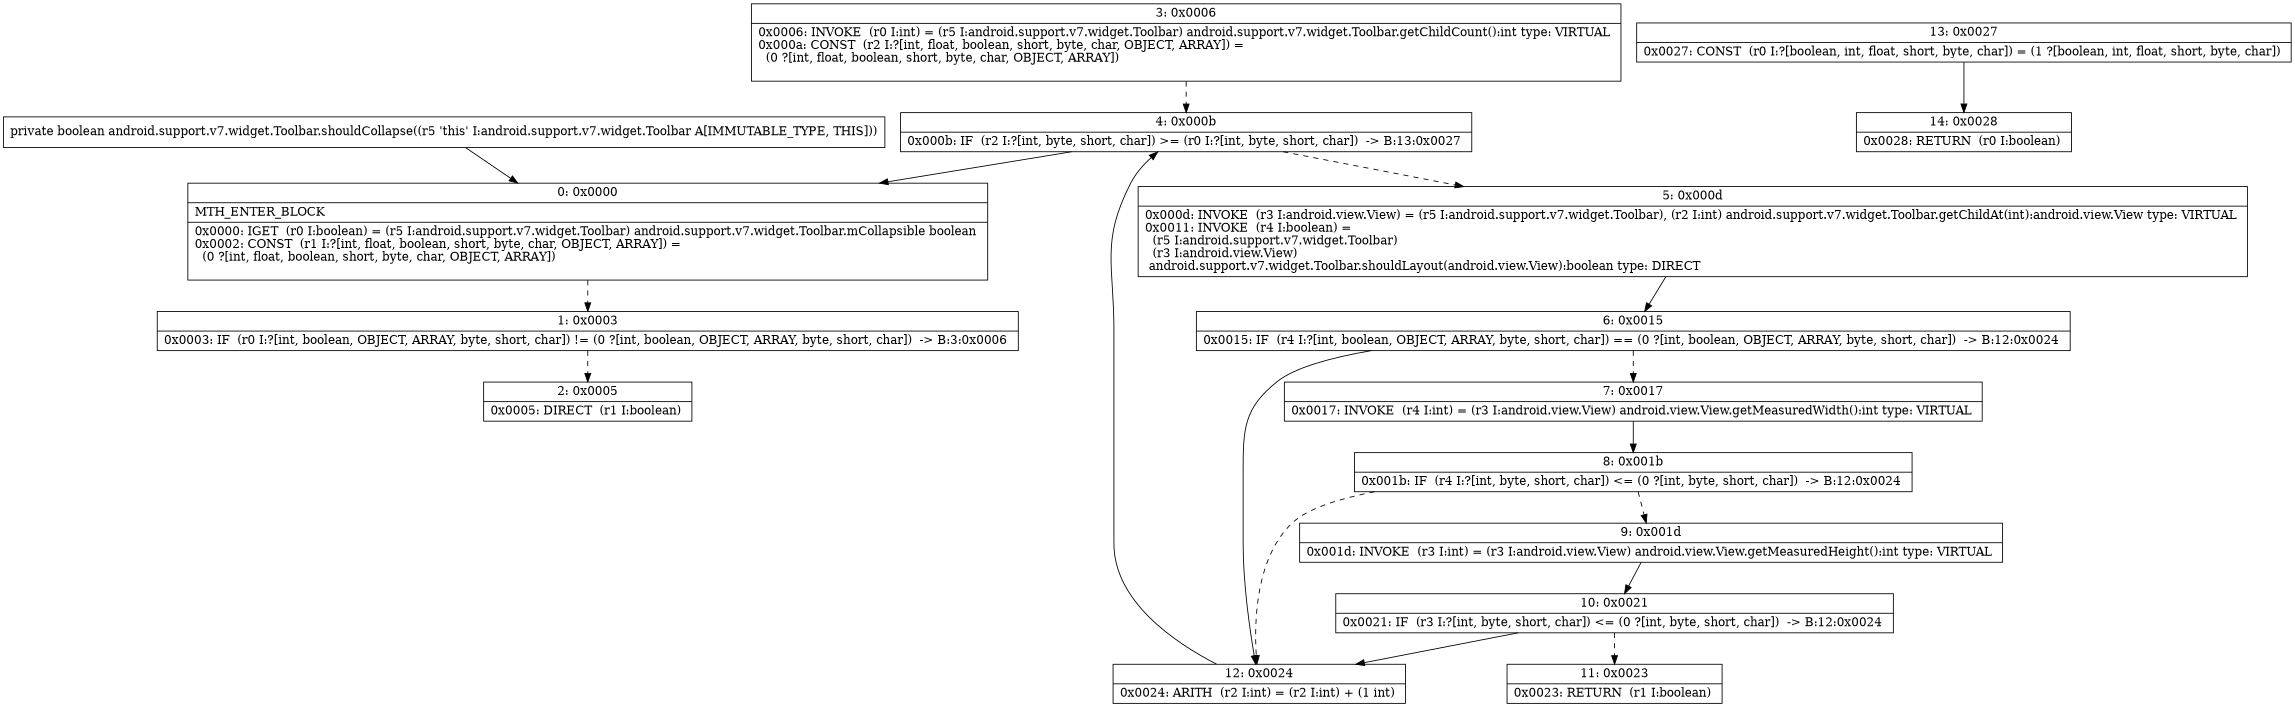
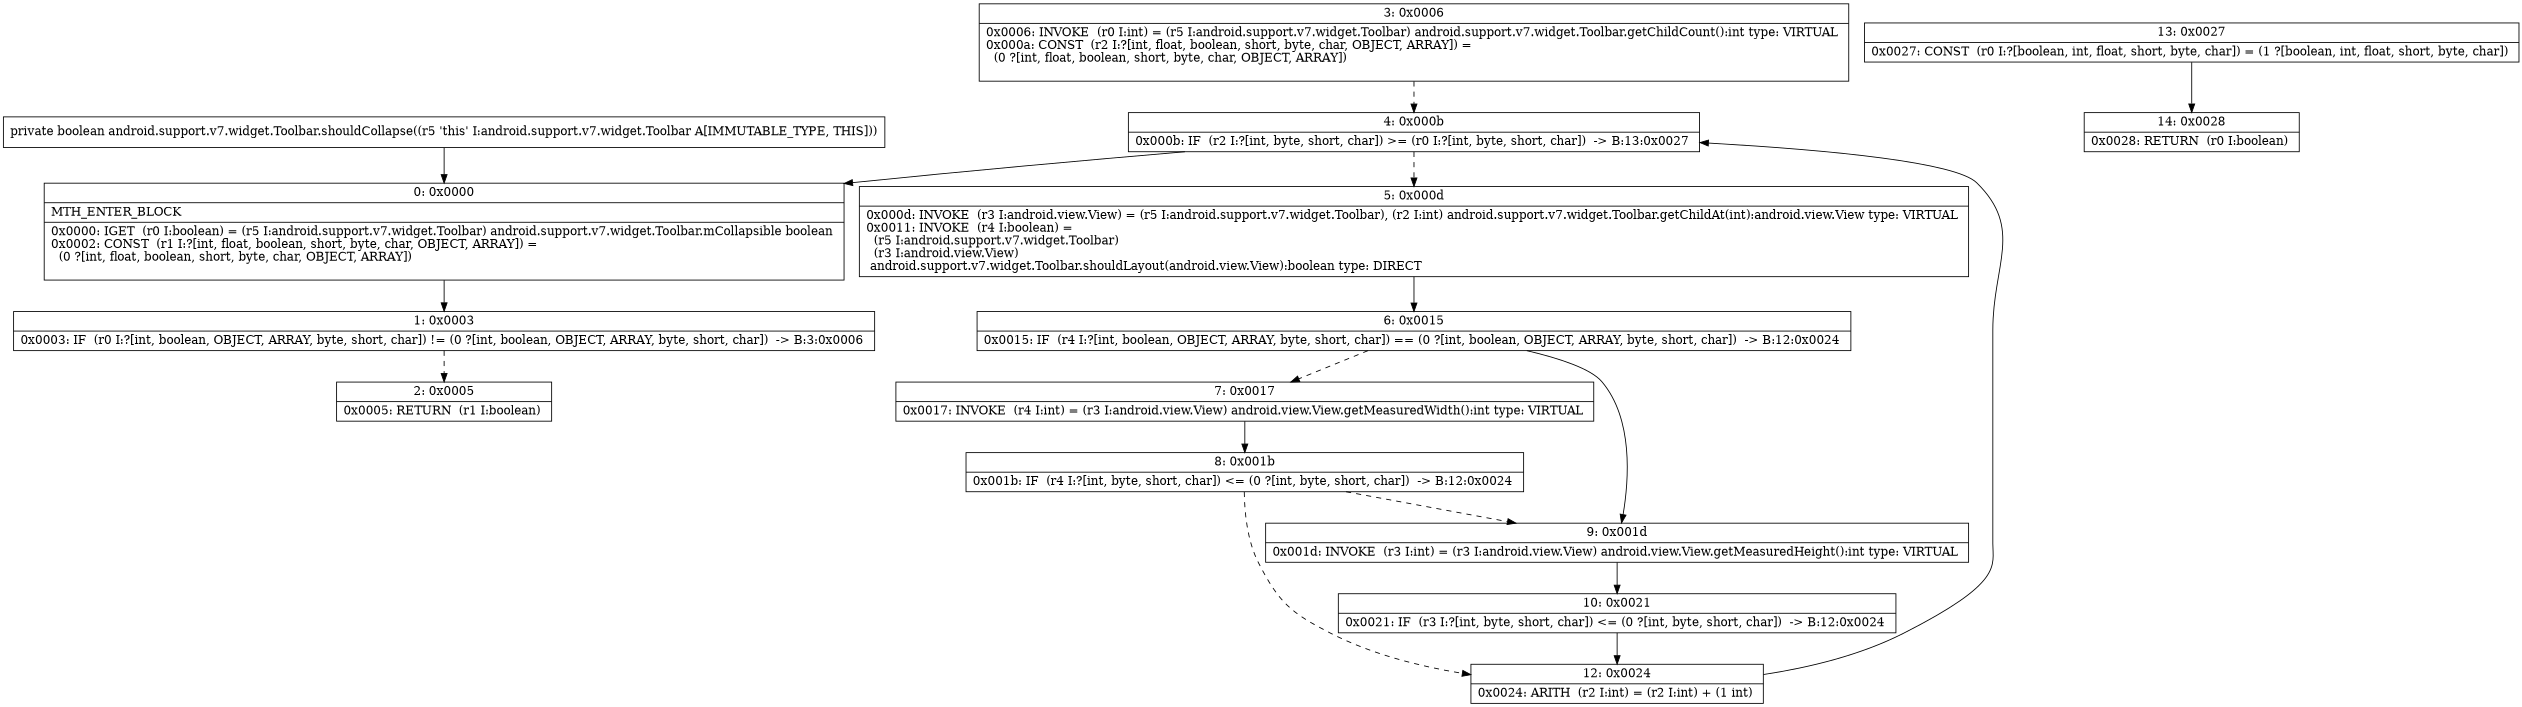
(588, 291) -> (444, 291)
(588, 411) -> (444, 411)
(1243, 464) -> (1616, 406)
(1615, 684) -> none
